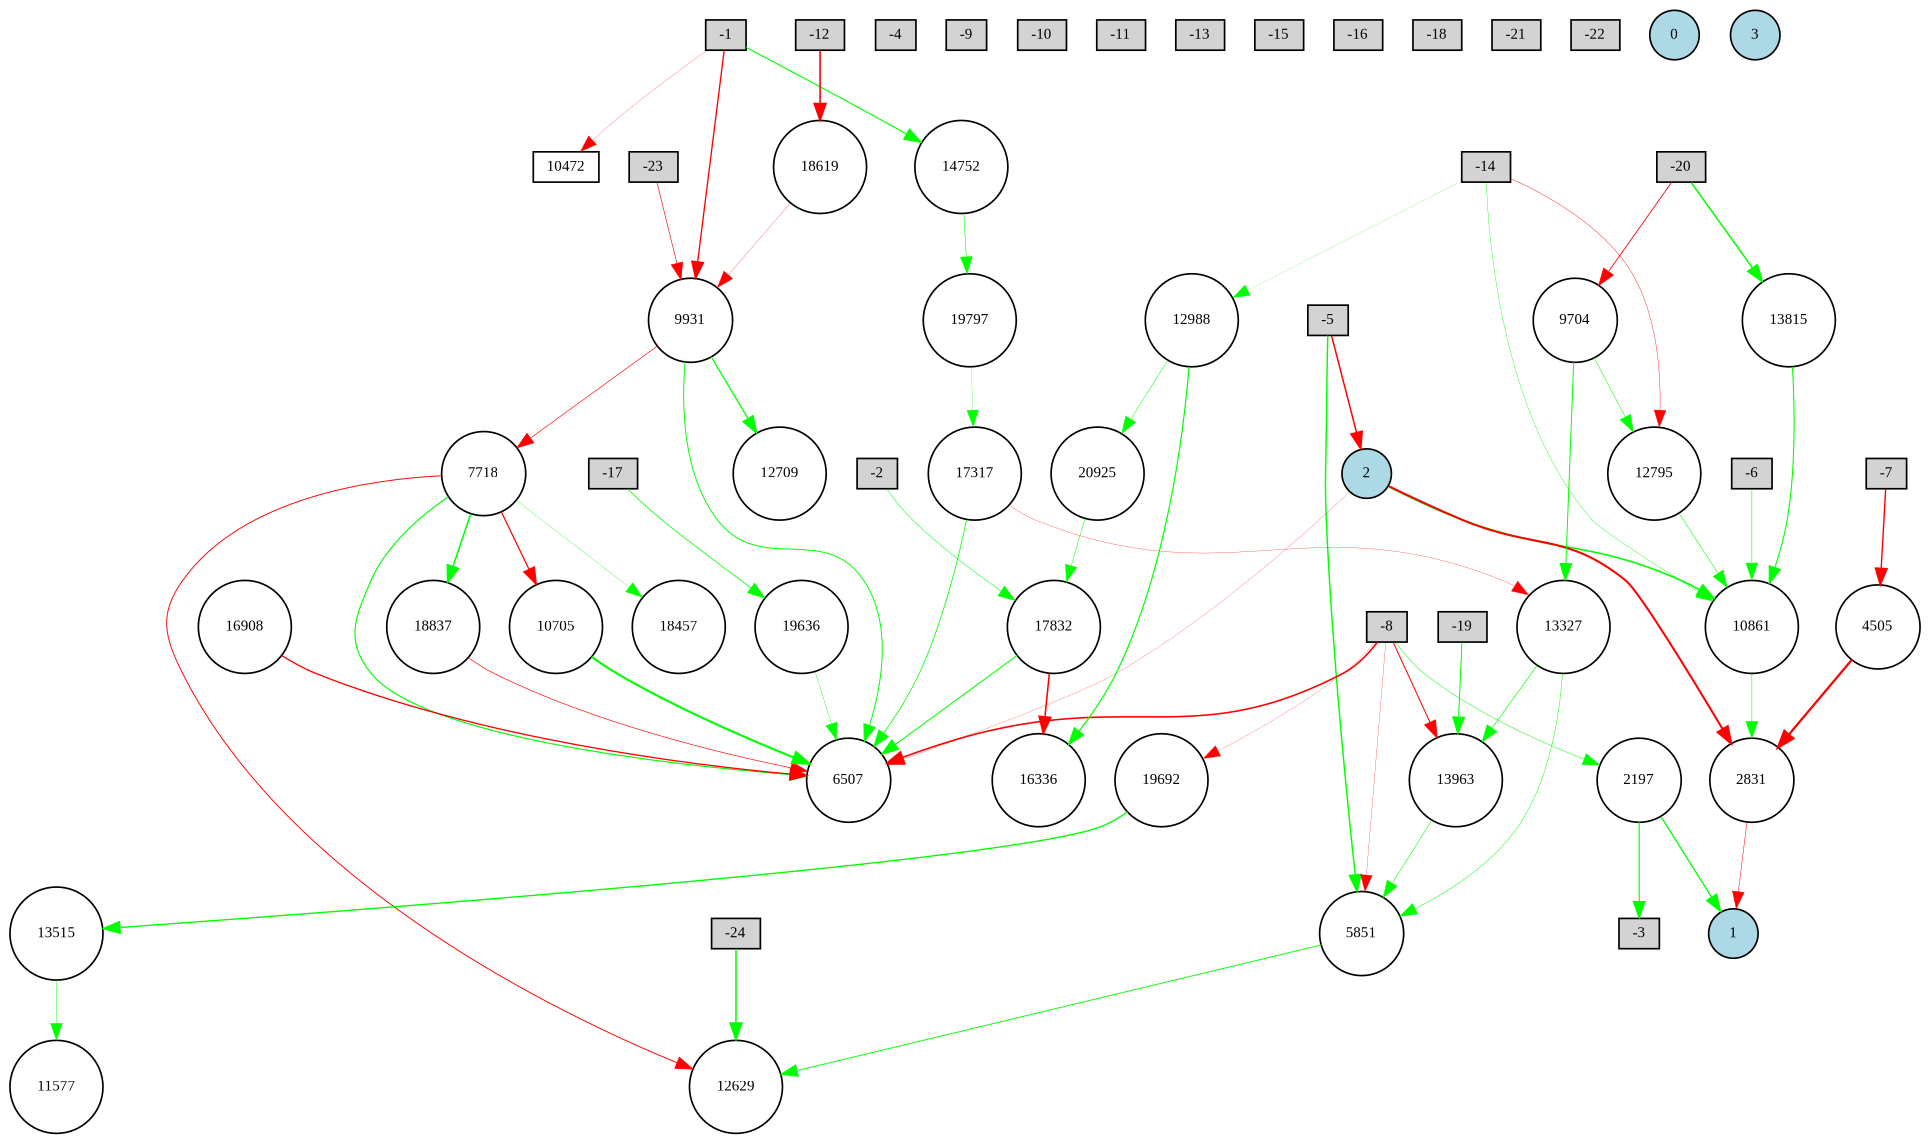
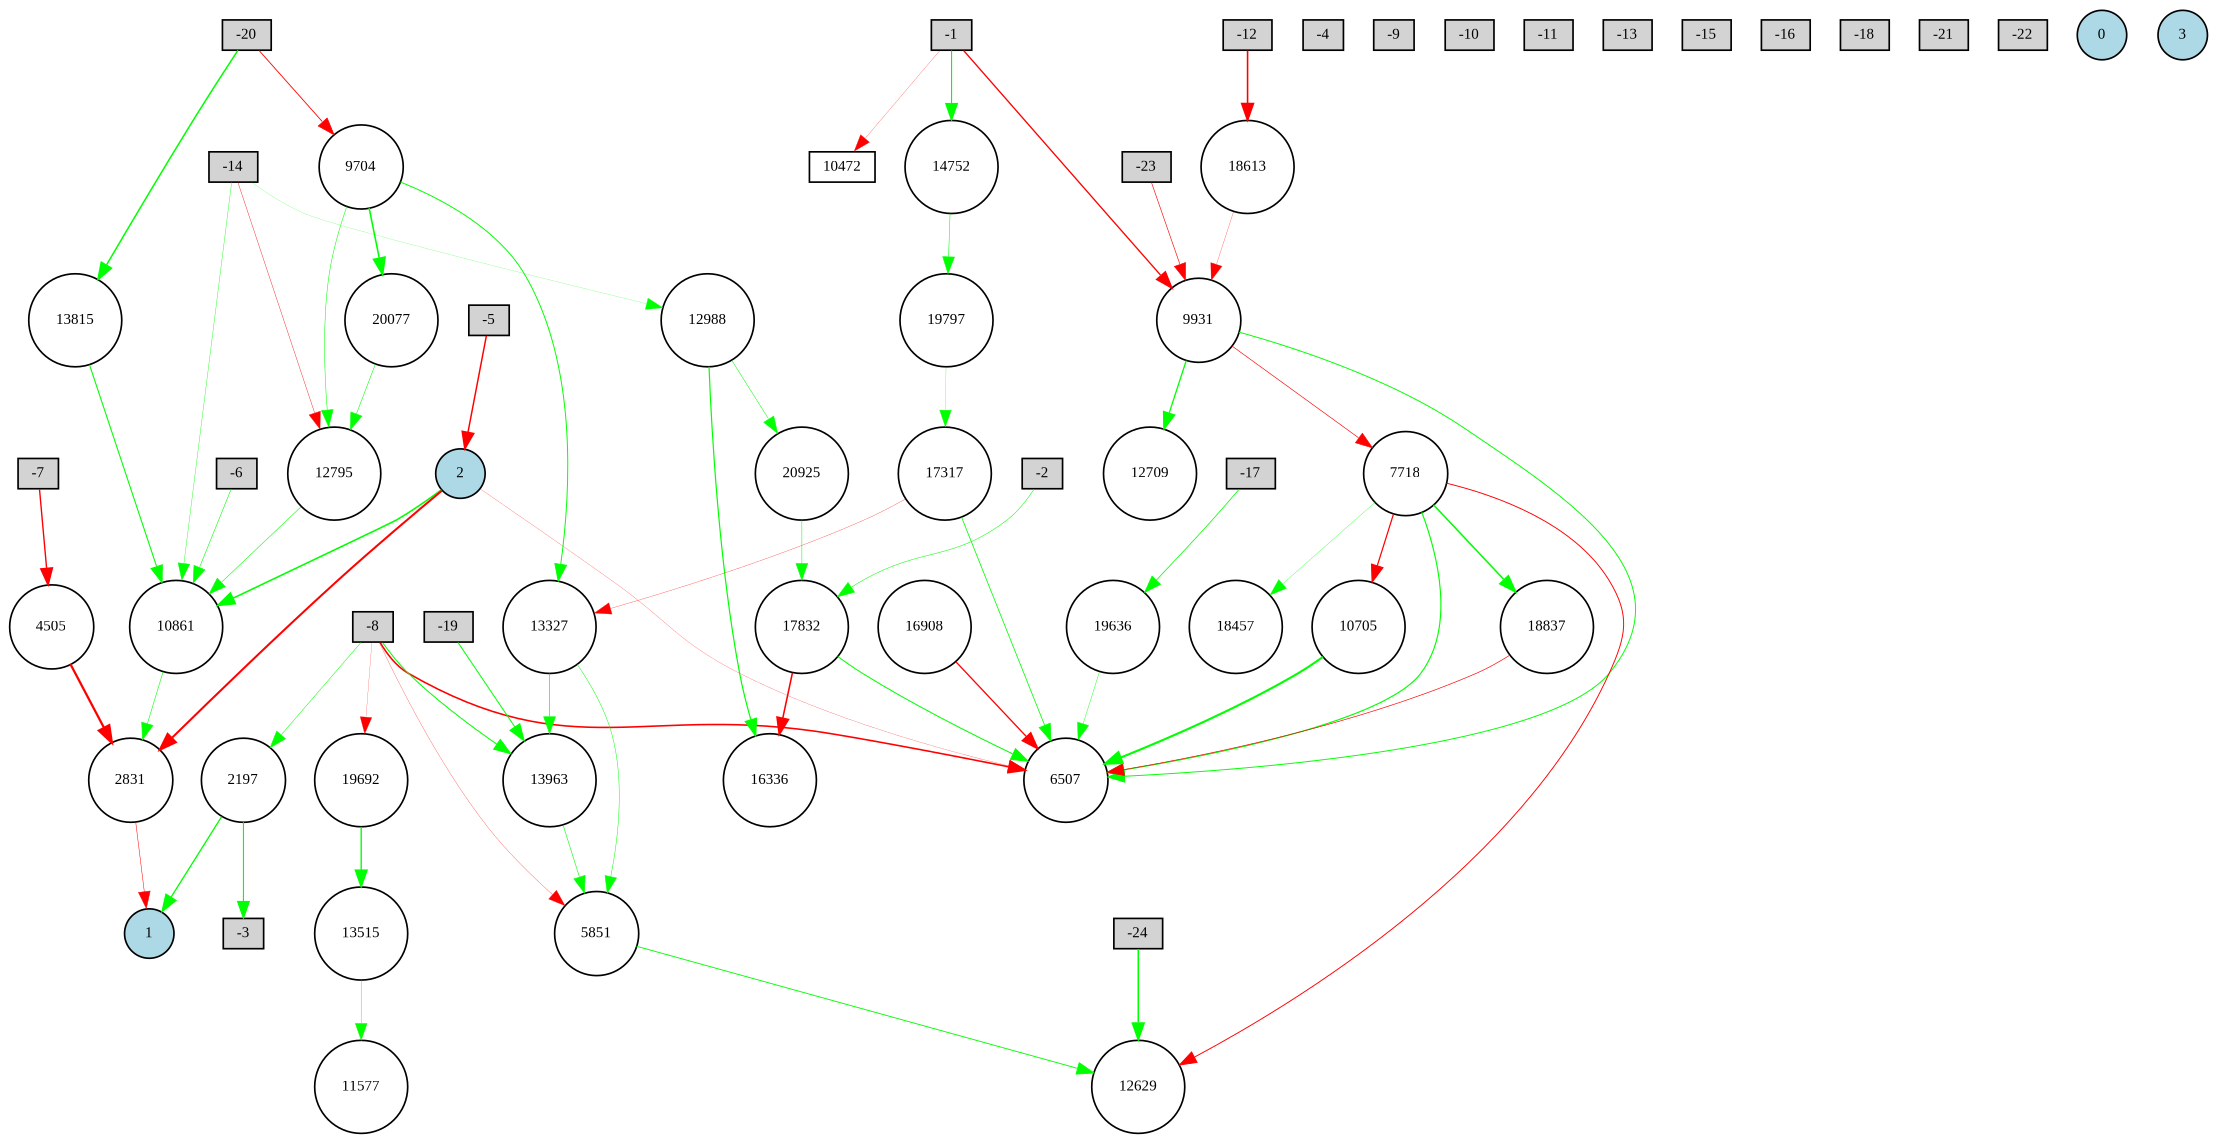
(820, 167) -> (1248, 167)
none -> (391, 320)
(1331, 606) -> none
(1412, 682) -> (439, 700)
